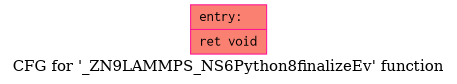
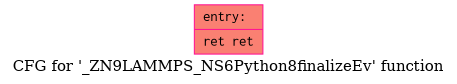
(229, 41) -> (229, 41)
